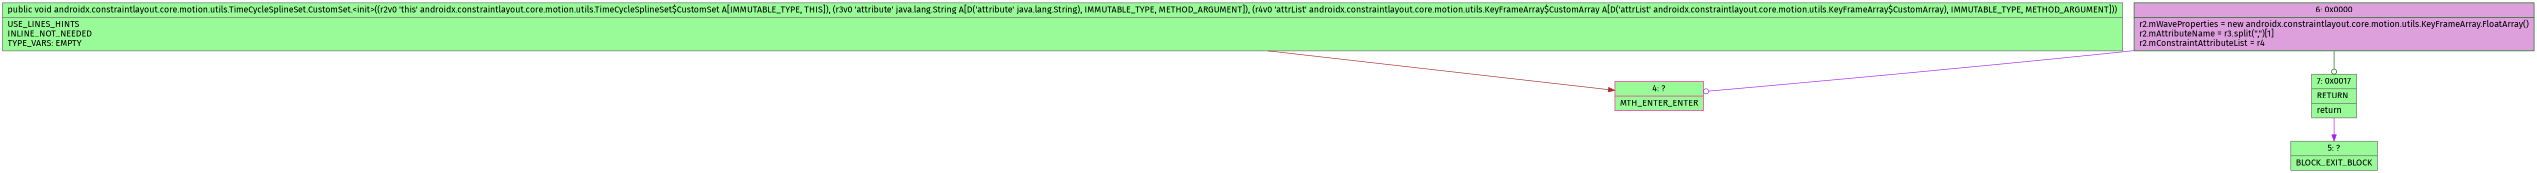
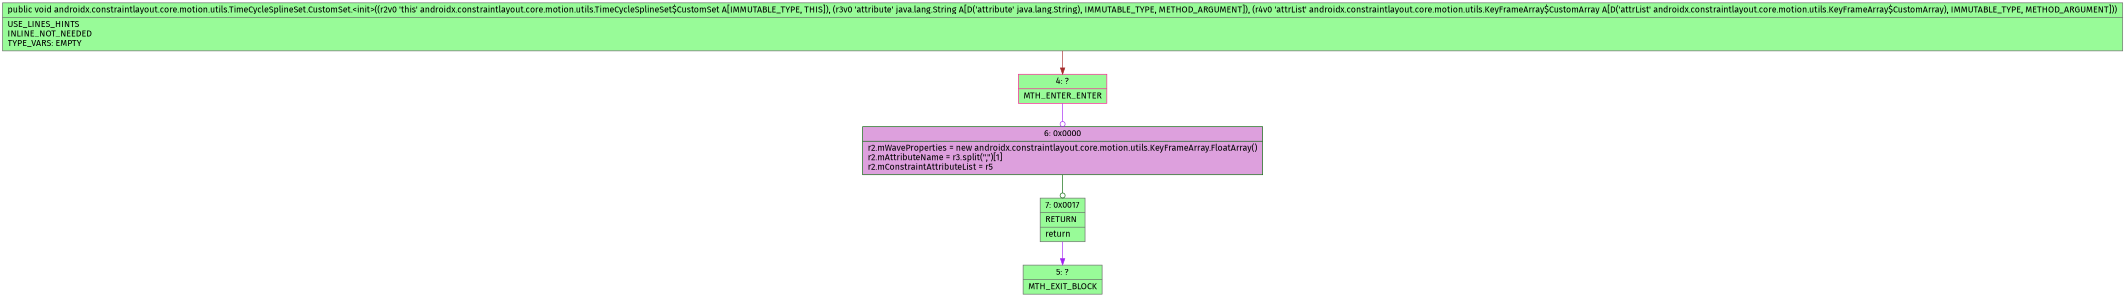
(2202, 43) -> (931, 167)
(1921, 72) -> (1063, 112)
(2334, 163) -> (1063, 287)
